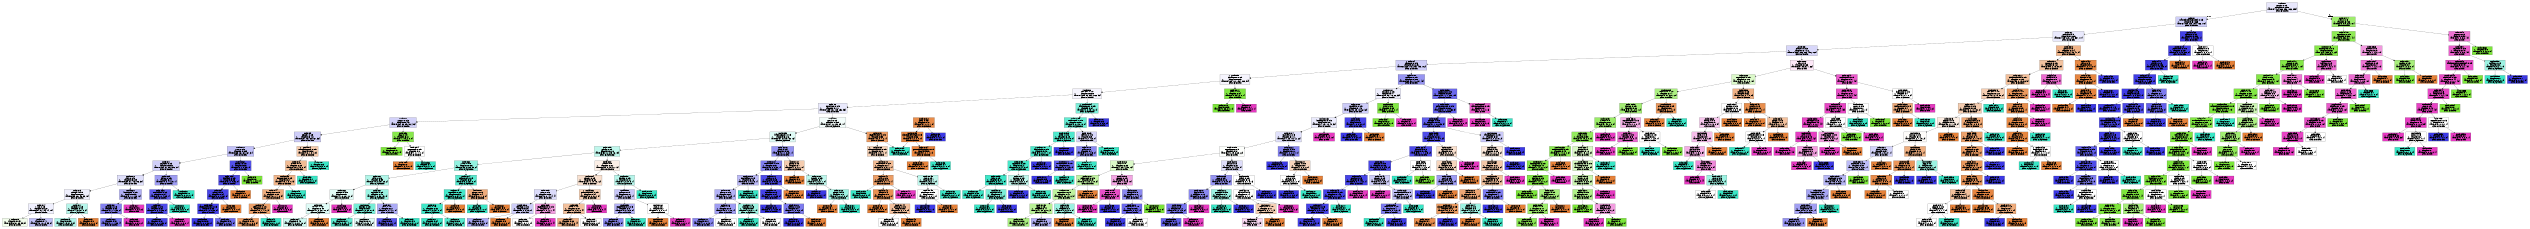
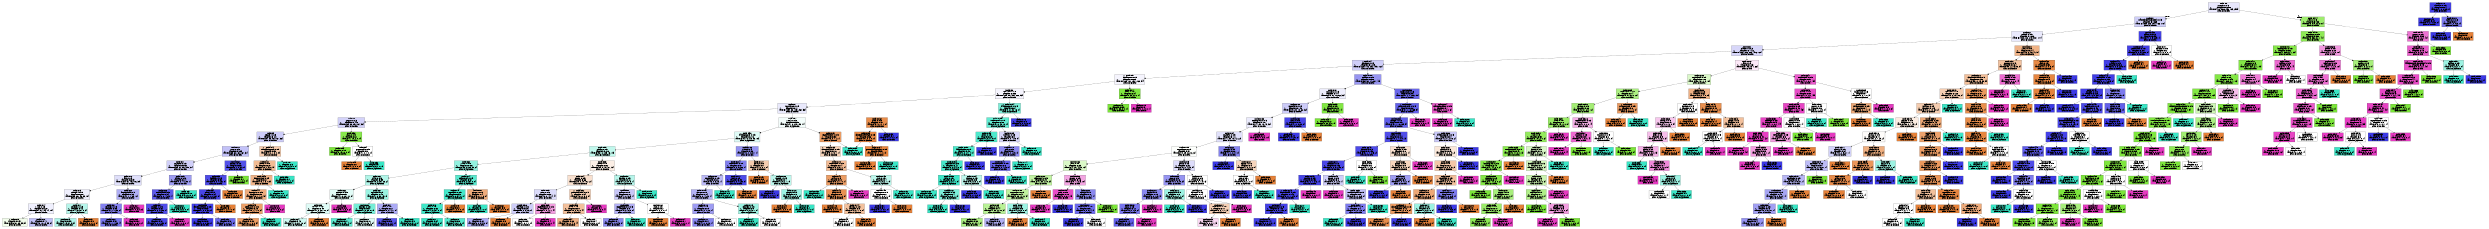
(771, 187) -> (730, 187)
